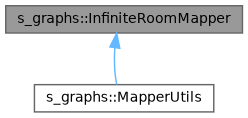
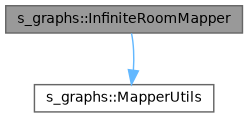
(115, 66) -> (134, 52)
